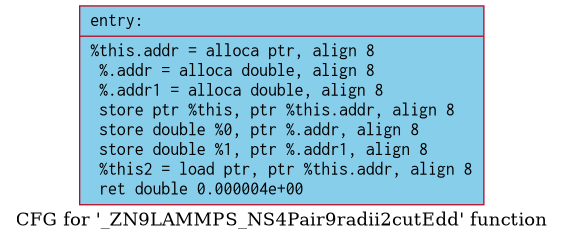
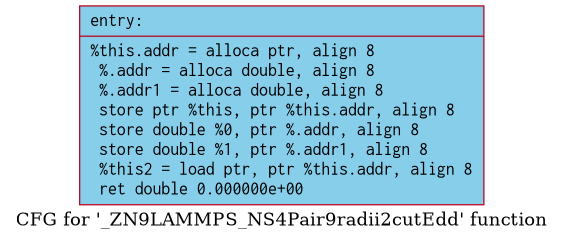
(198, 189) -> (198, 189)
